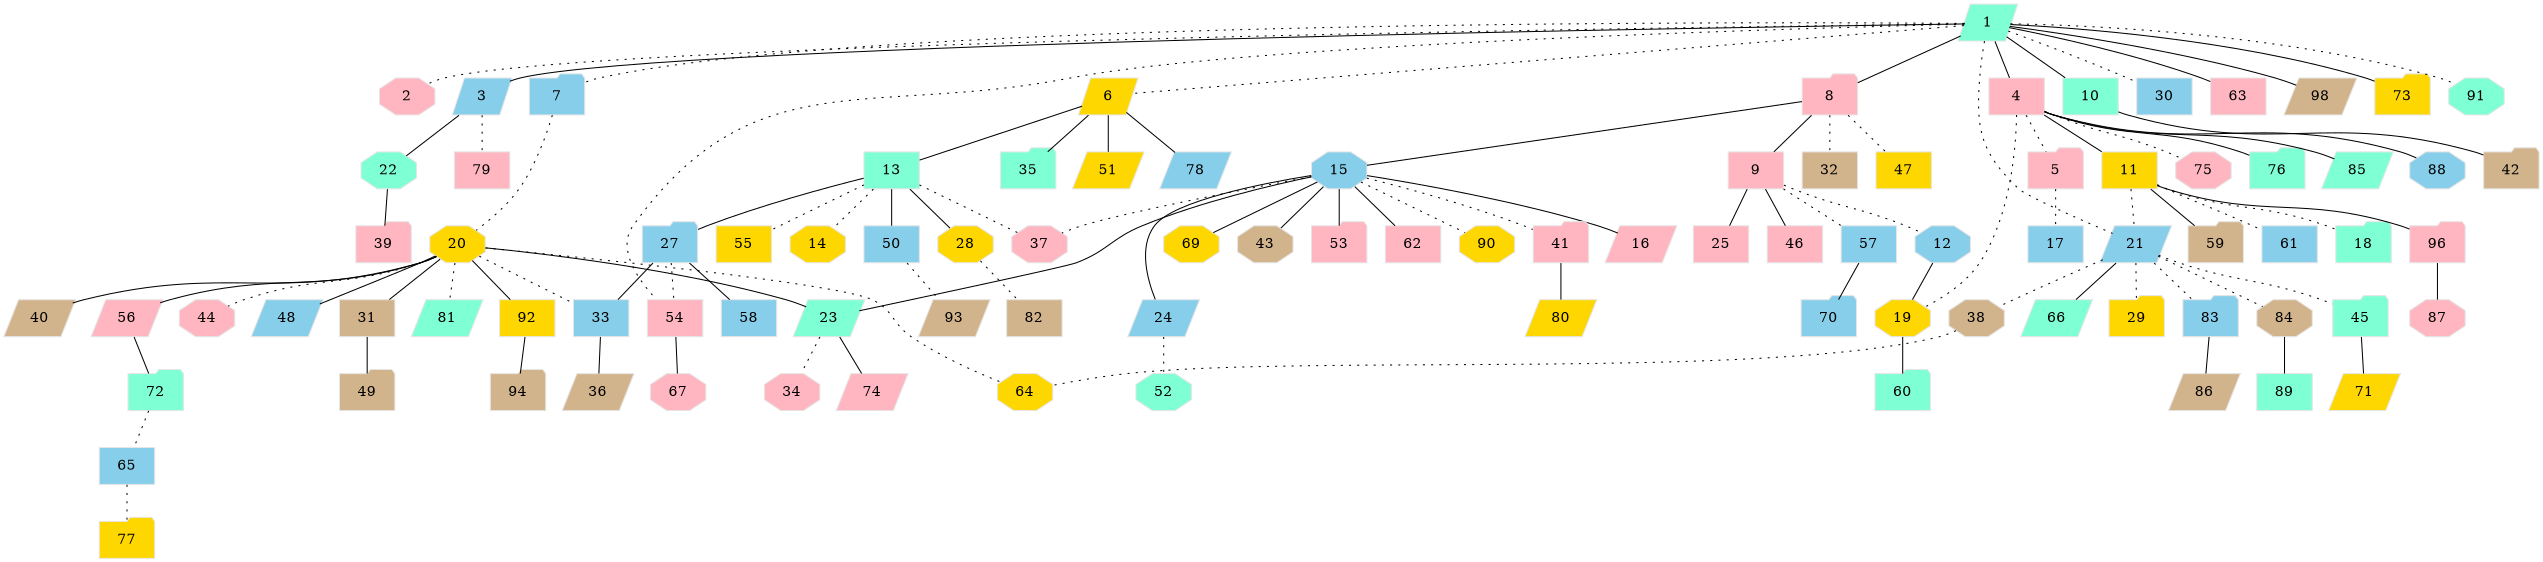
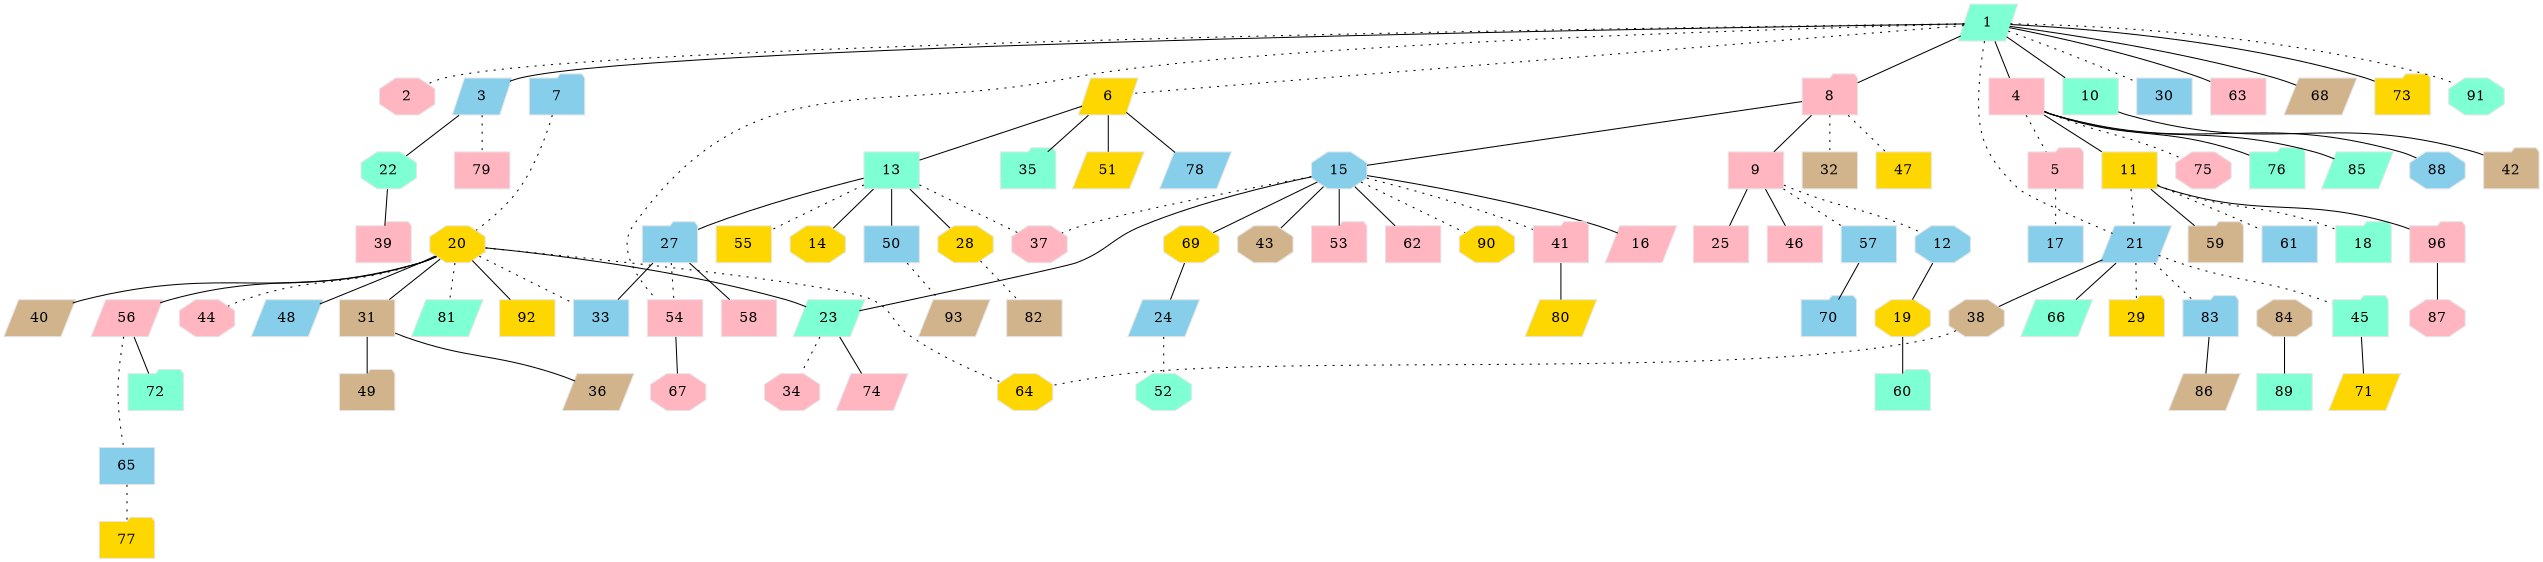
(1273, 29) -> none
(2320, 96) -> (2320, 96)
(853, 209) -> (853, 209)
(1998, 225) -> none
(1153, 229) -> (1177, 281)
(2210, 281) -> none
(2051, 283) -> (2051, 283)
(749, 318) -> (749, 318)
(600, 355) -> (485, 357)
(518, 392) -> none
(141, 429) -> (118, 392)
